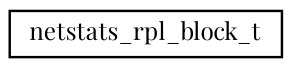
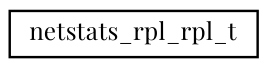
(146, 34) -> (134, 34)
